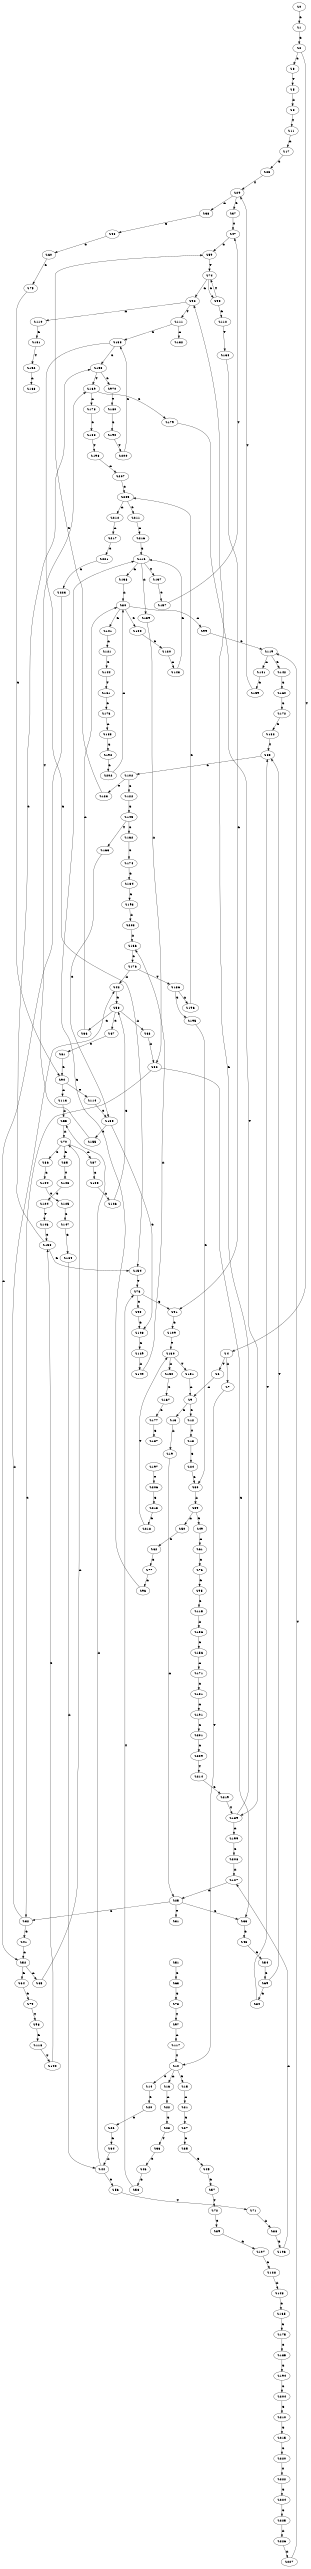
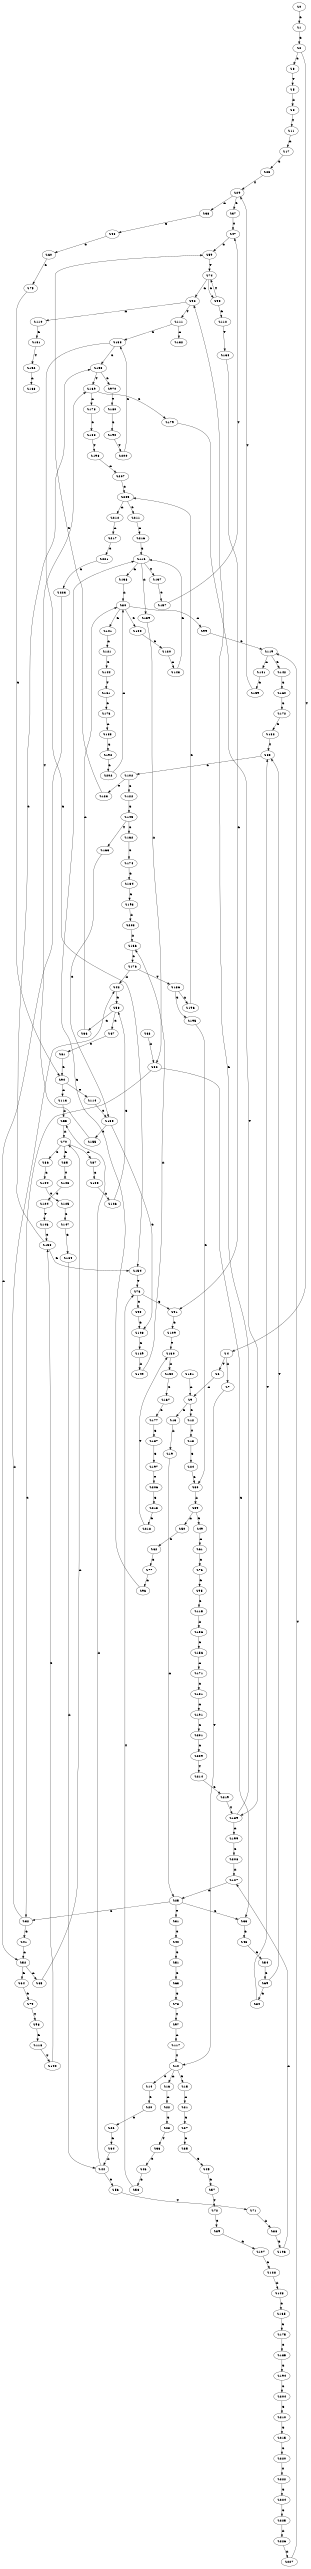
(131, 1020) -> none
(179, 1363) -> none
none -> (154, 1453)
none -> (176, 1942)
